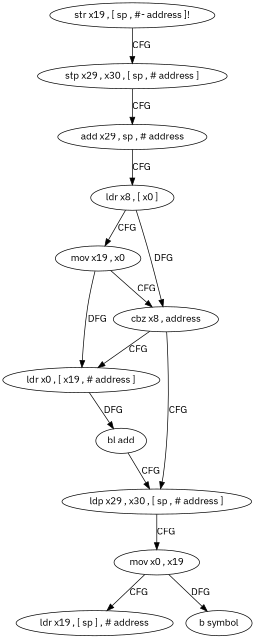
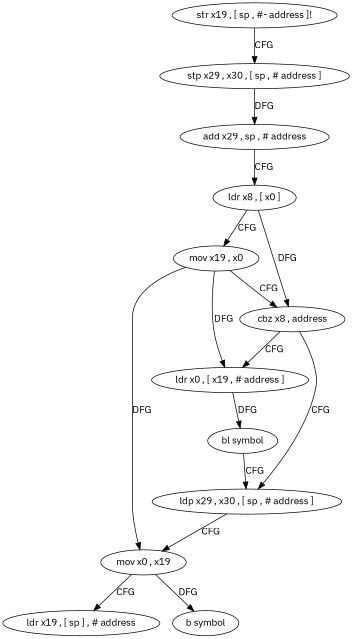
(142, 107) -> (264, 107)
none -> (132, 392)
(121, 441) -> (243, 441)
